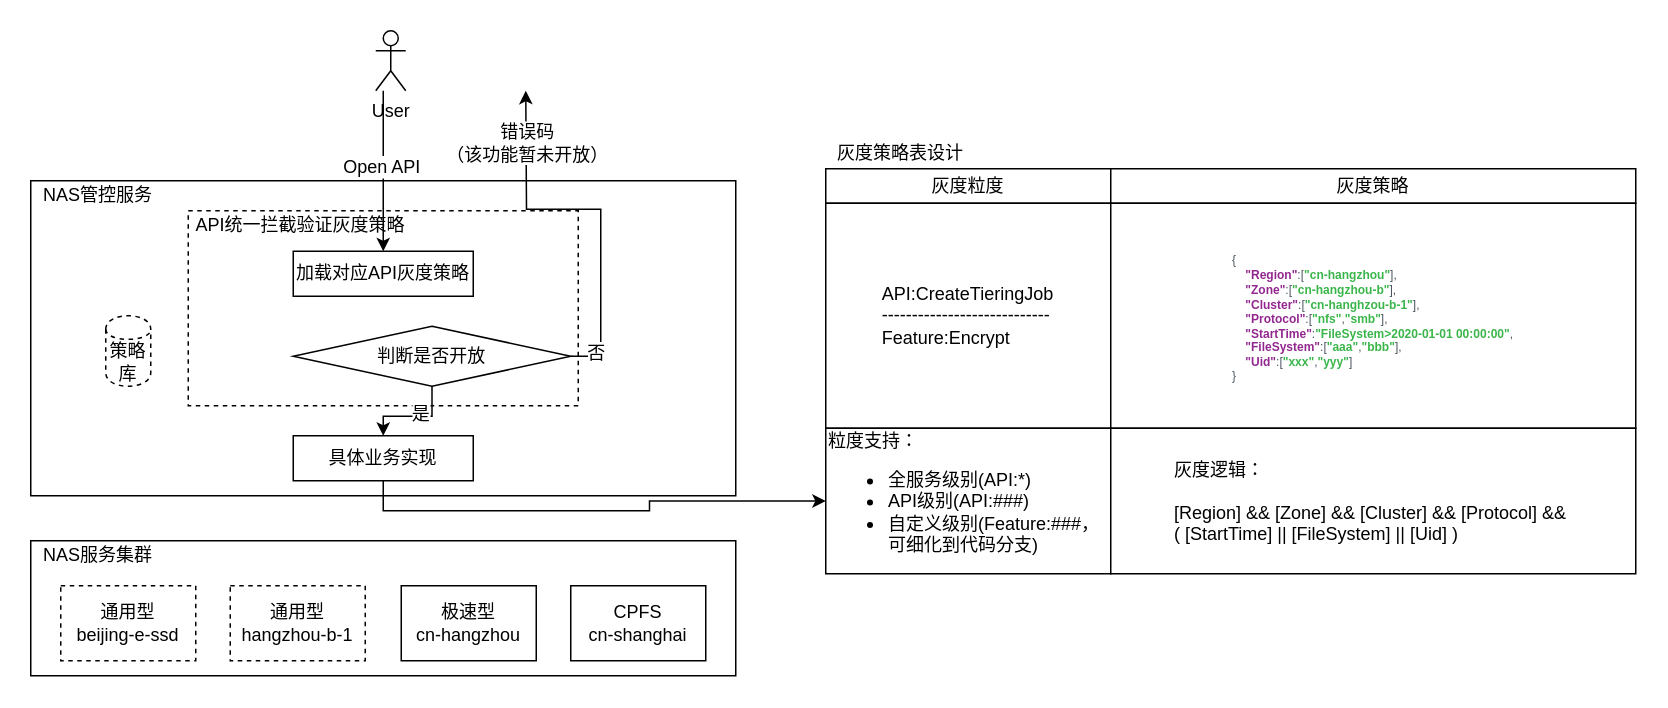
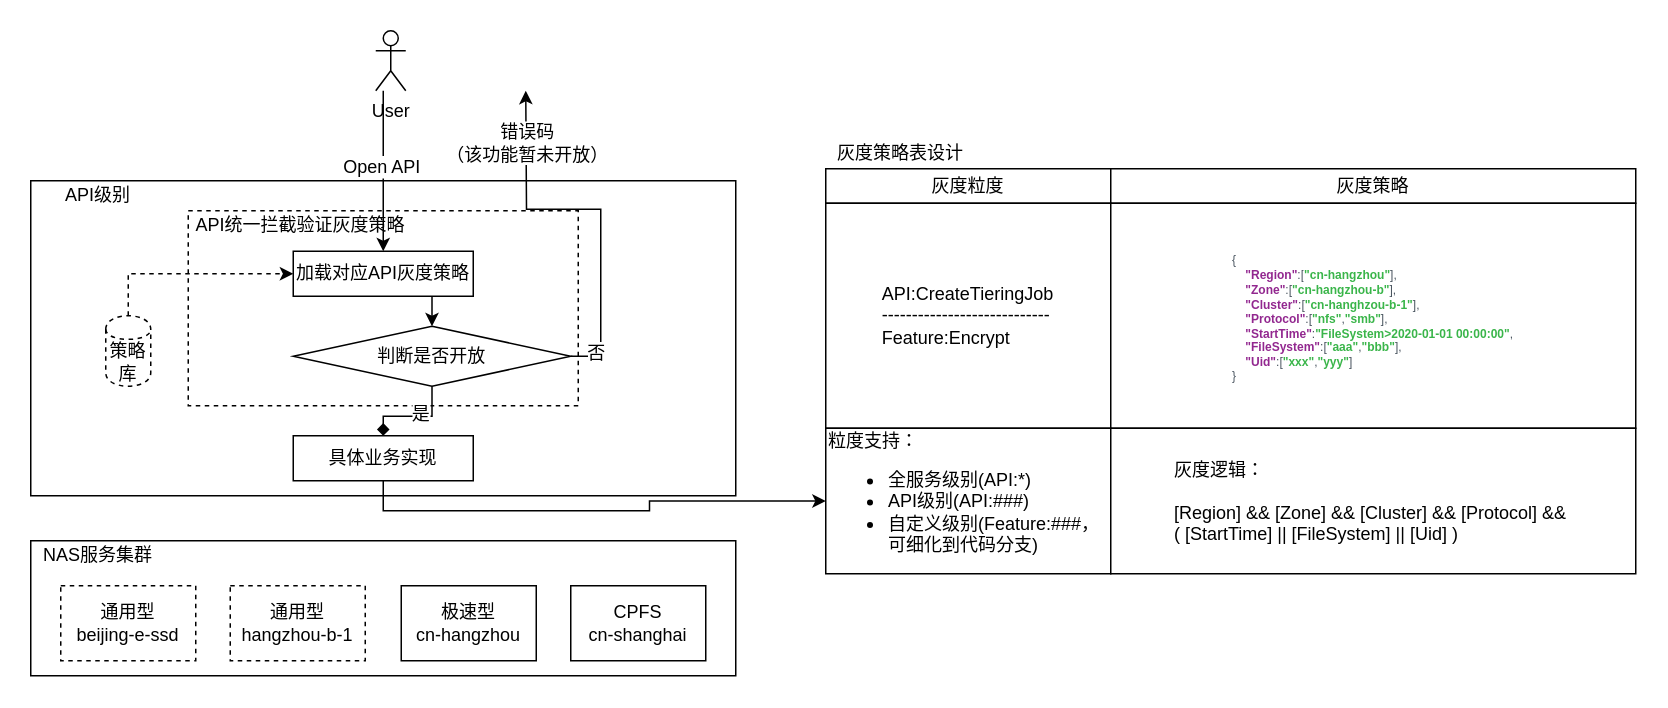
(98, 196) -> (98, 196)
none -> (184, 274)
none -> (432, 304)
(383, 424) -> (383, 423)
